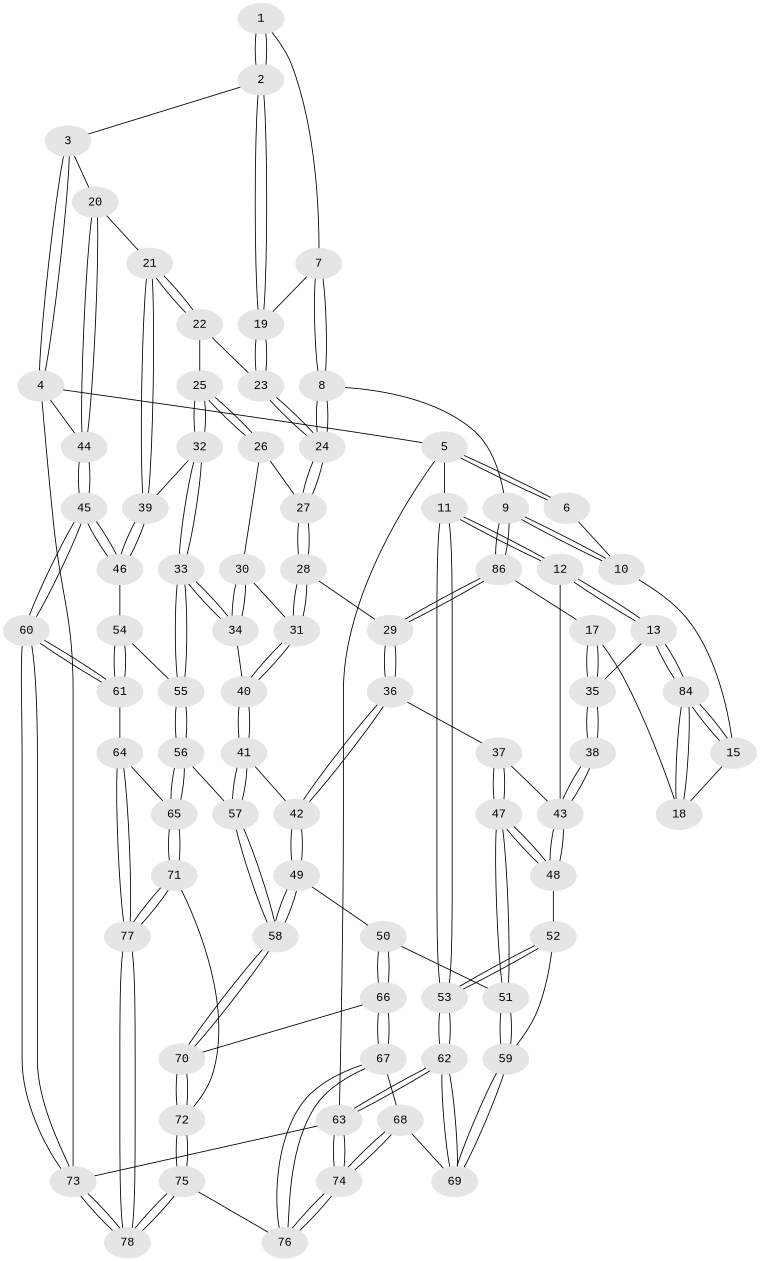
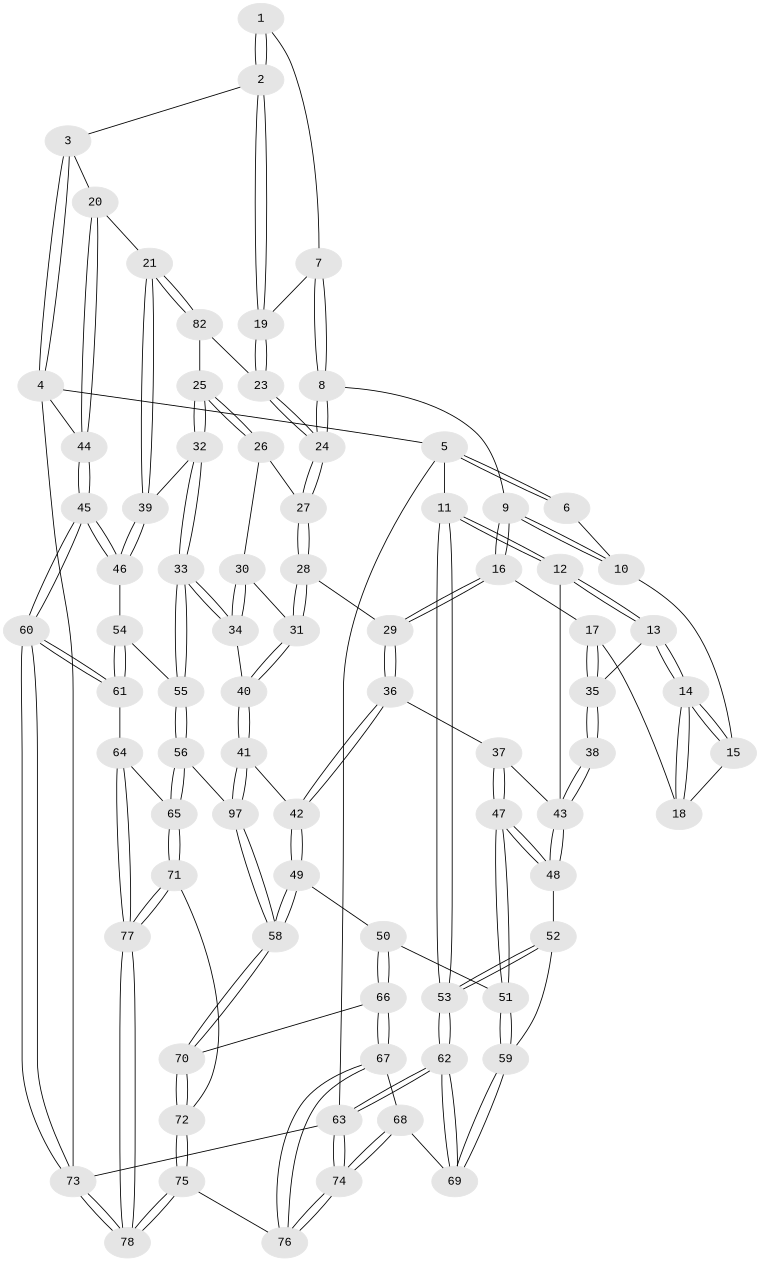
(200, 325) -> (200, 325)
(499, 570) -> (499, 570)
(686, 692) -> (686, 692)
(235, 814) -> (235, 814)
